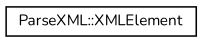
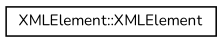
(101, 21) -> (111, 21)
